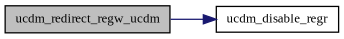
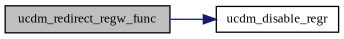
(88, 19) -> (88, 19)
